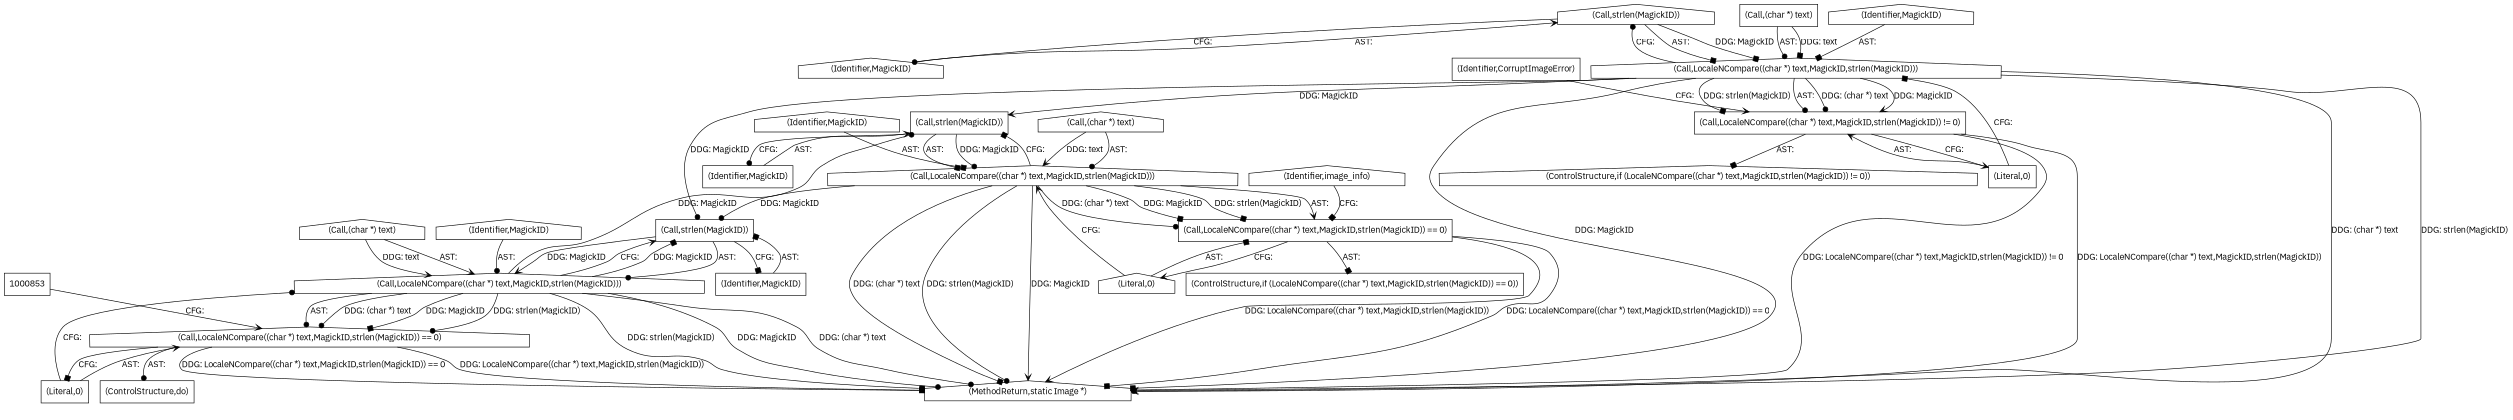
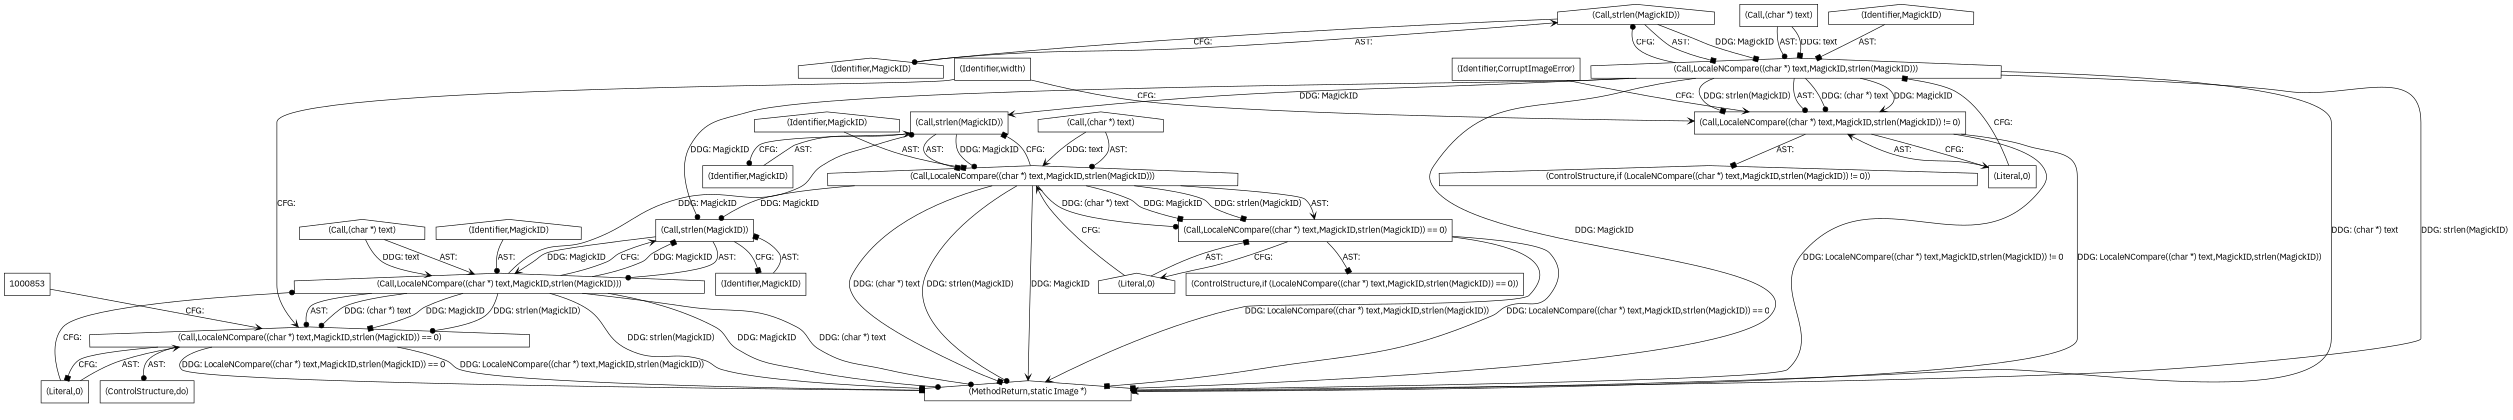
none -> (993, 69)
(1327, 177) -> none
